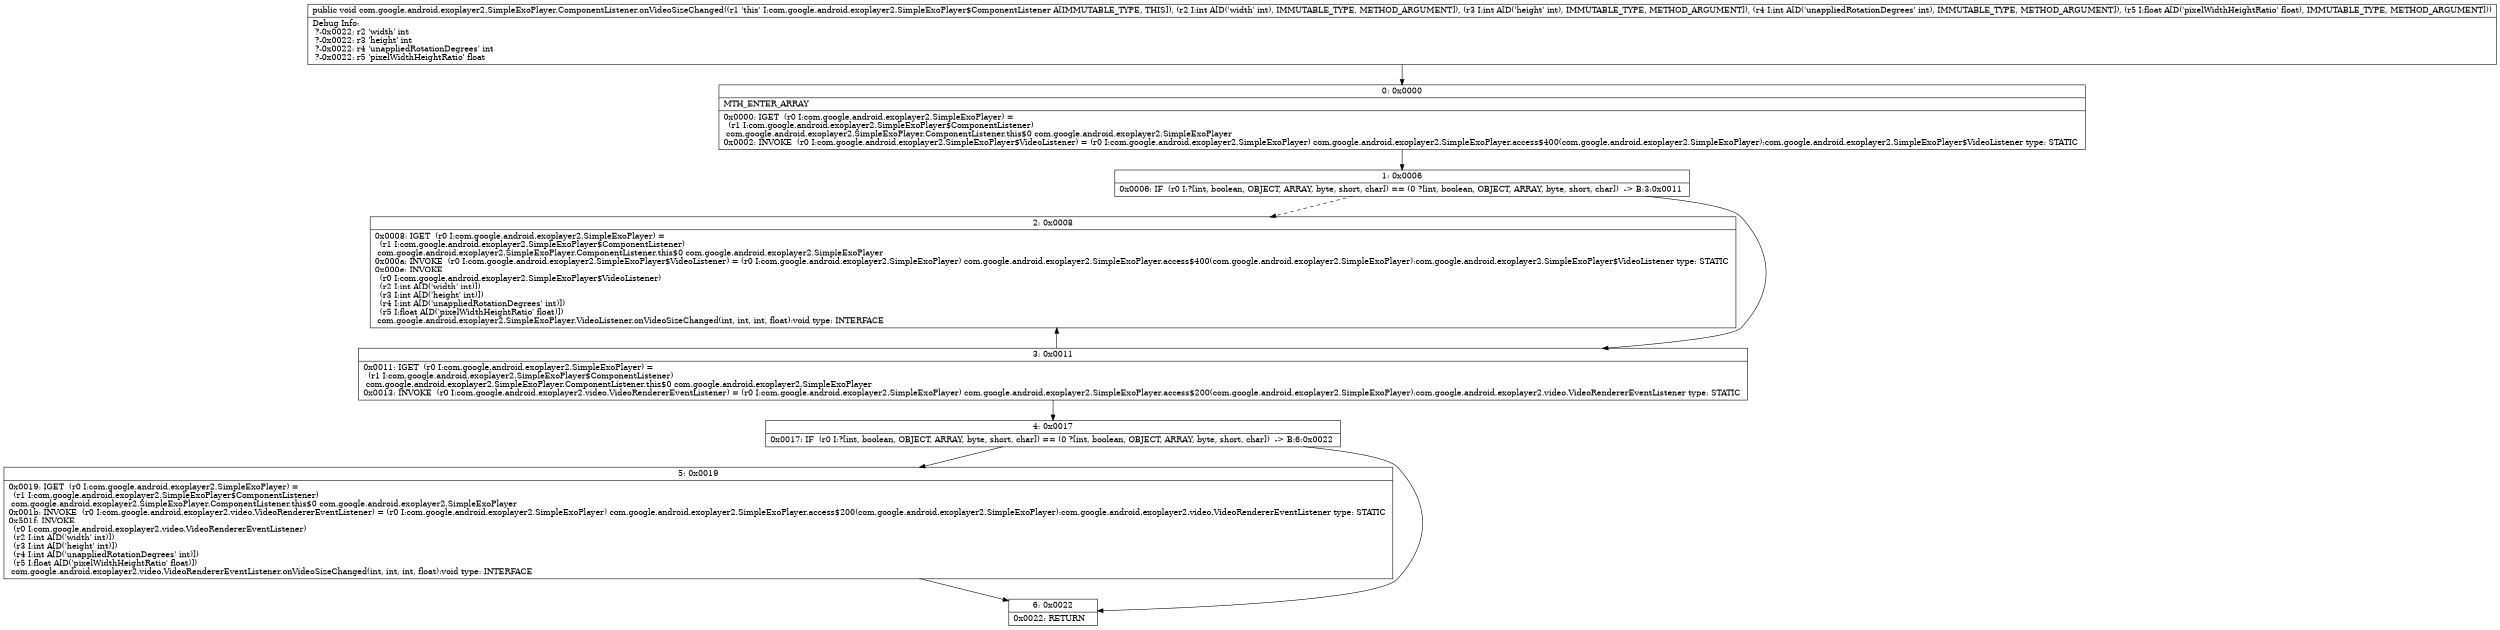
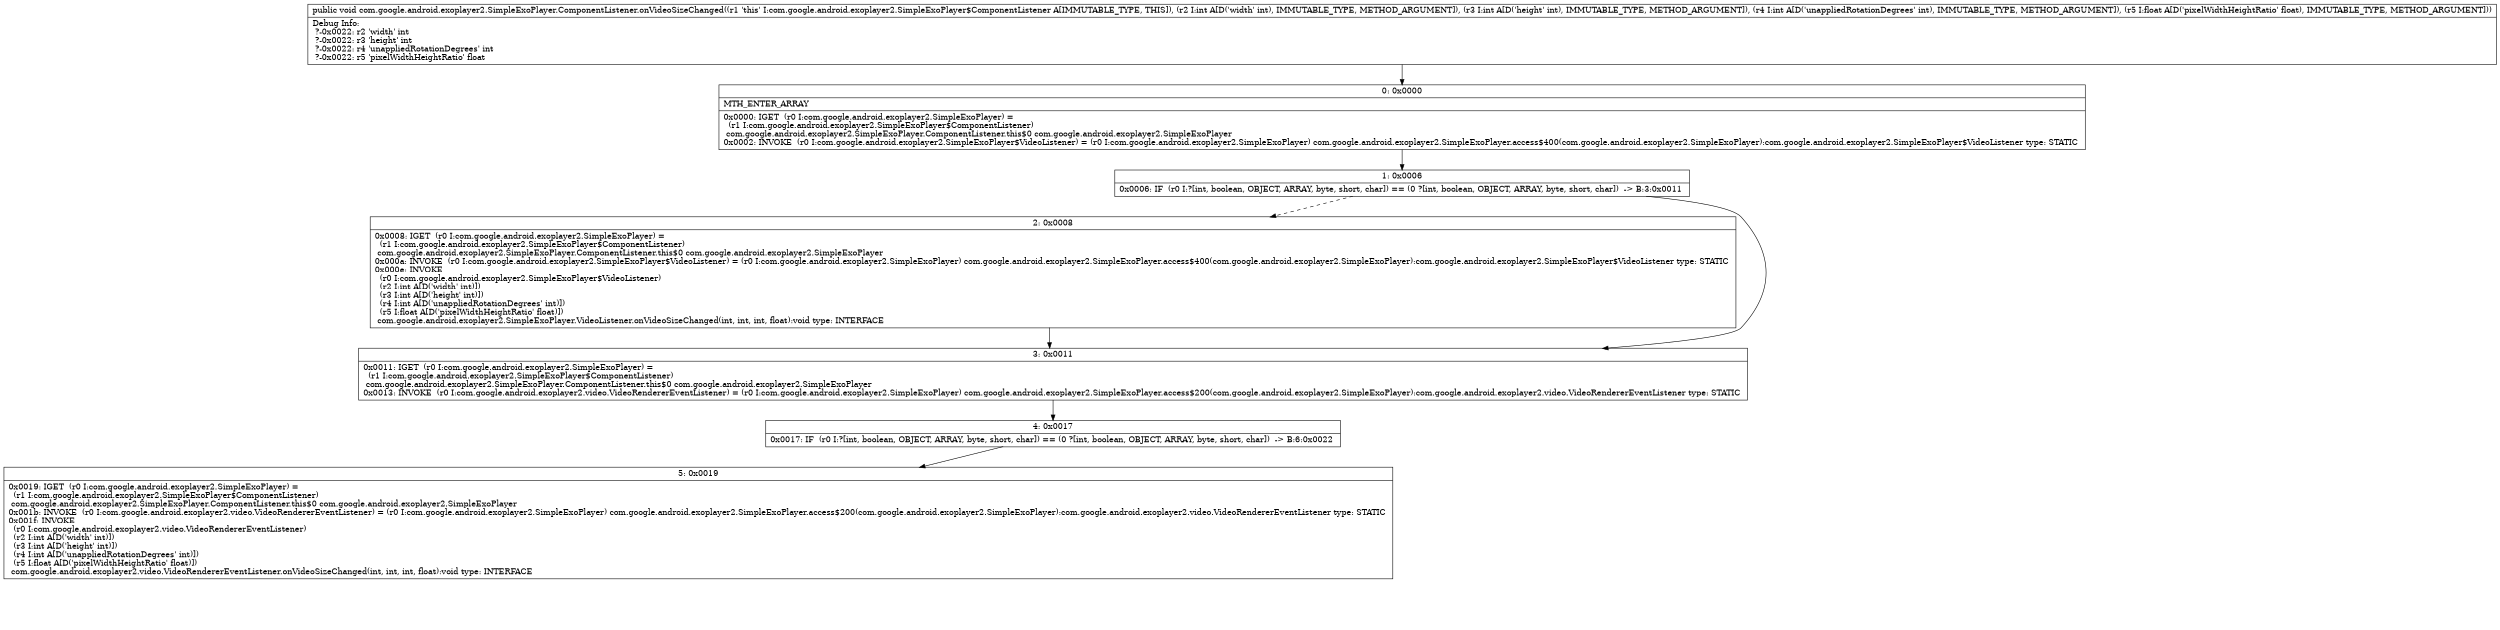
(1057, 341) -> (1049, 335)
(44, 521) -> (44, 521)
(1053, 612) -> none
